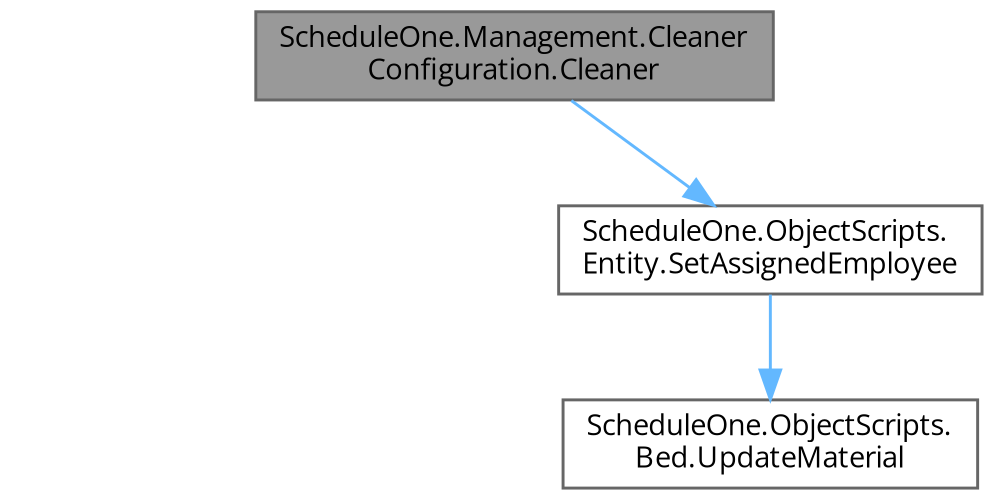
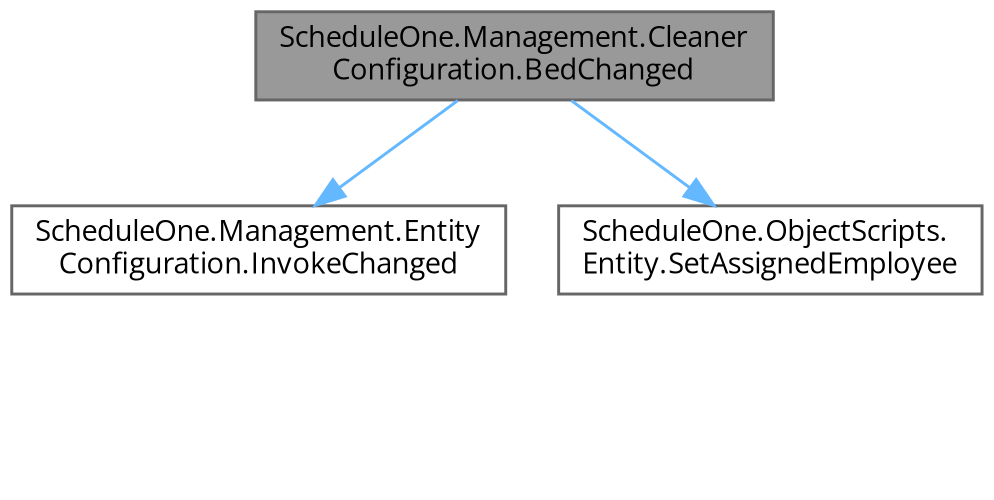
(515, 56) -> (515, 56)
none -> (259, 250)
(770, 444) -> none
